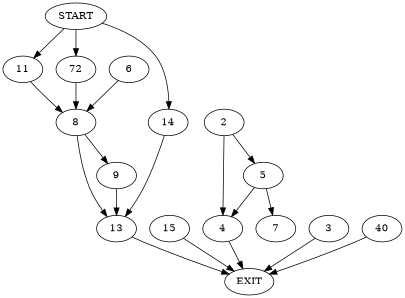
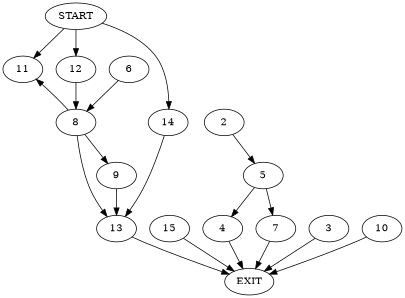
(76, 69) -> (76, 69)
(43, 95) -> (55, 97)
(224, 172) -> none
(382, 229) -> (382, 229)
none -> (264, 252)
